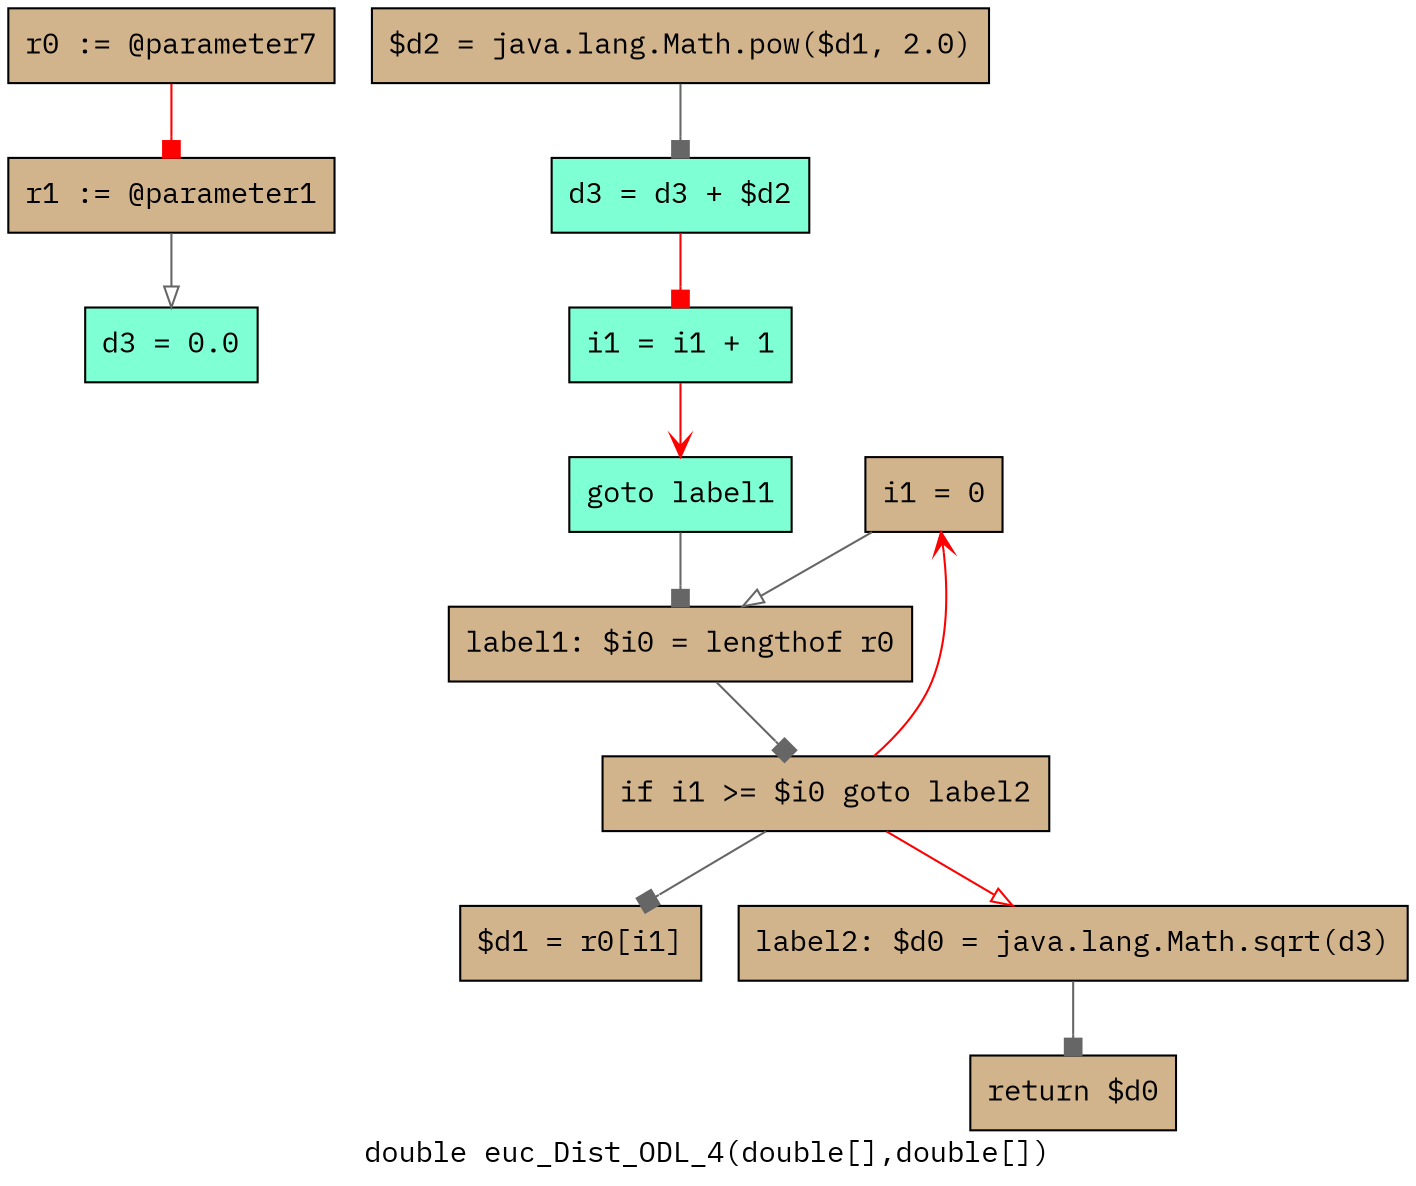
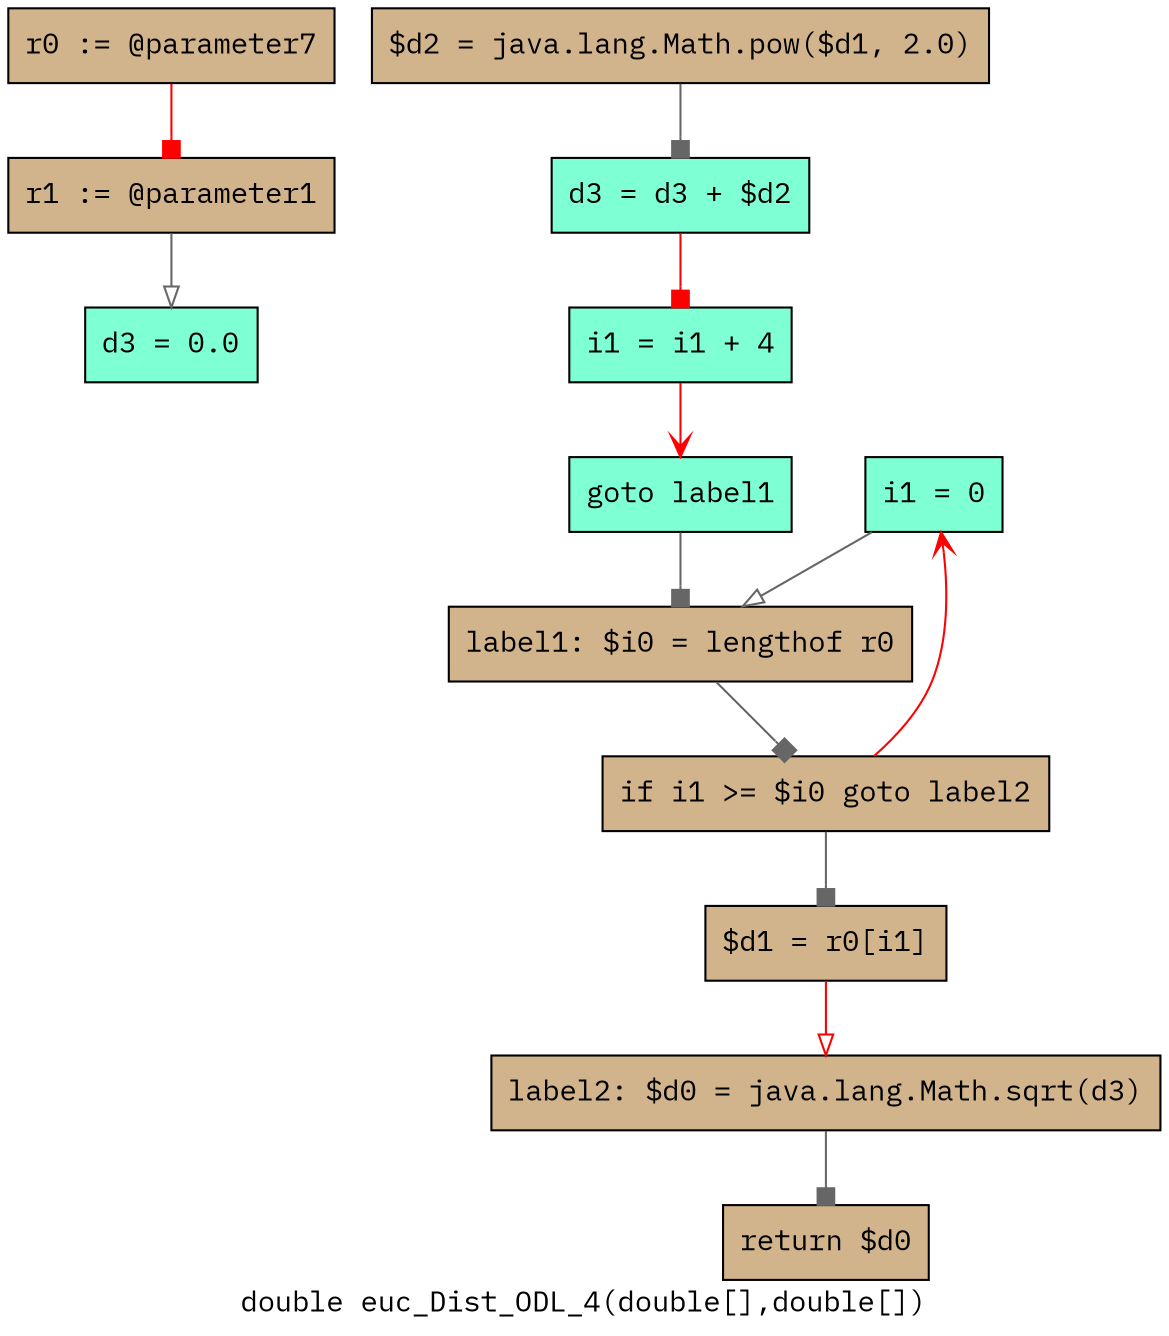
(680, 345) -> (680, 345)
(934, 495) -> (934, 495)
(940, 863) -> (826, 1008)
